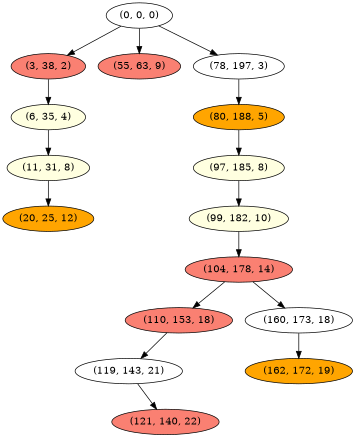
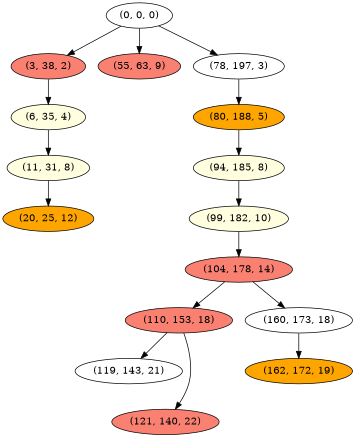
(239, 168) -> (239, 168)
(145, 394) -> (191, 369)
